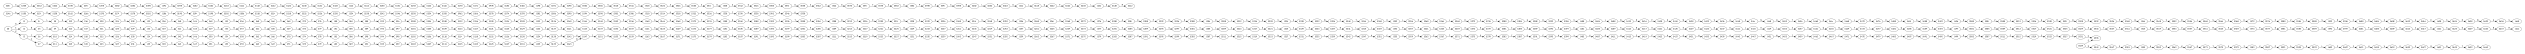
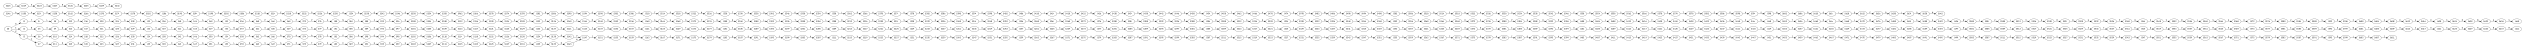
none -> (810, 14)
(2088, 42) -> (2103, 38)
(2368, 47) -> none
